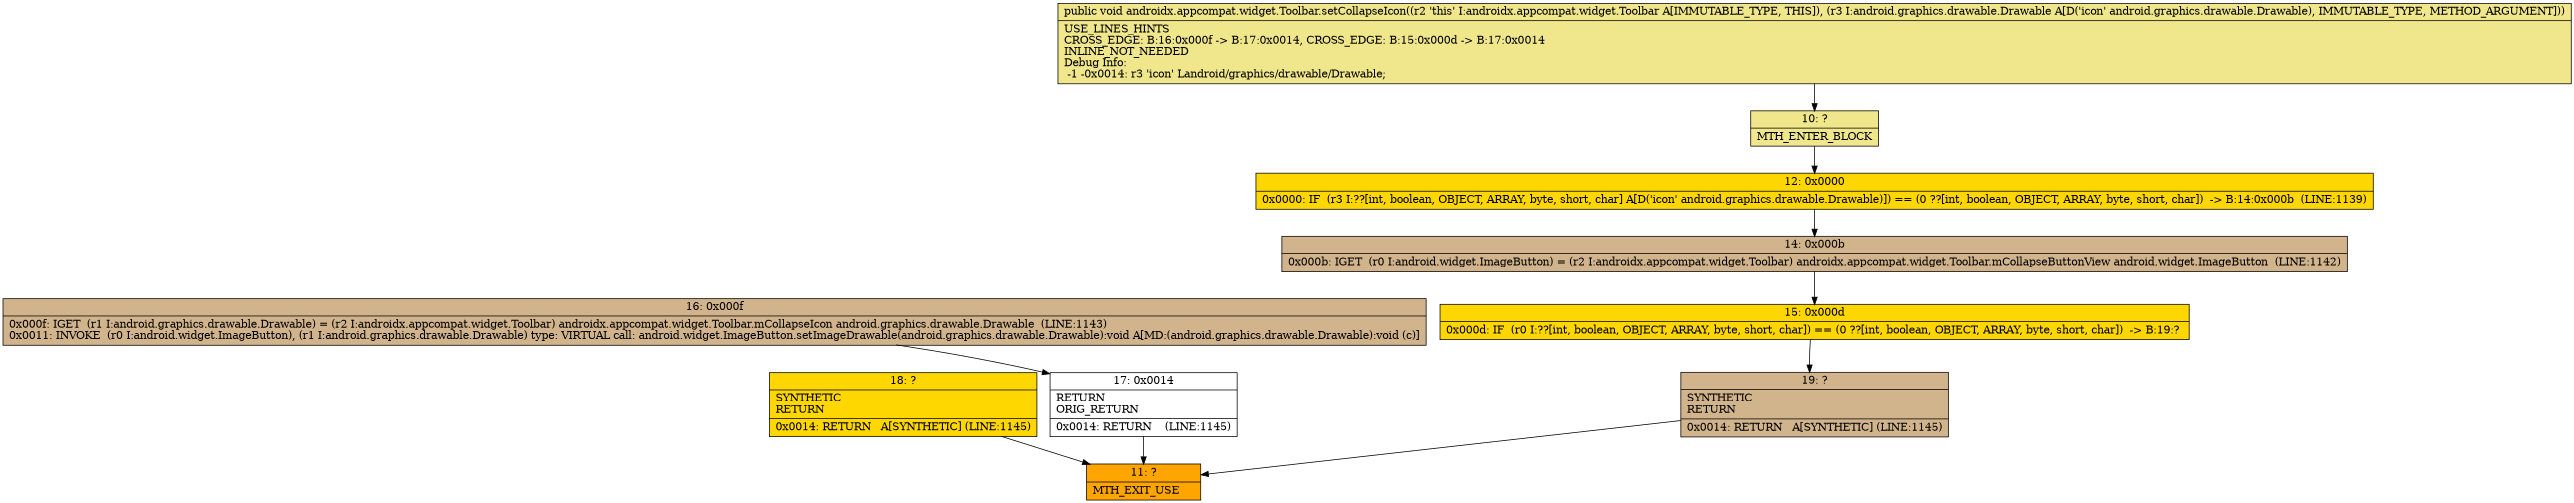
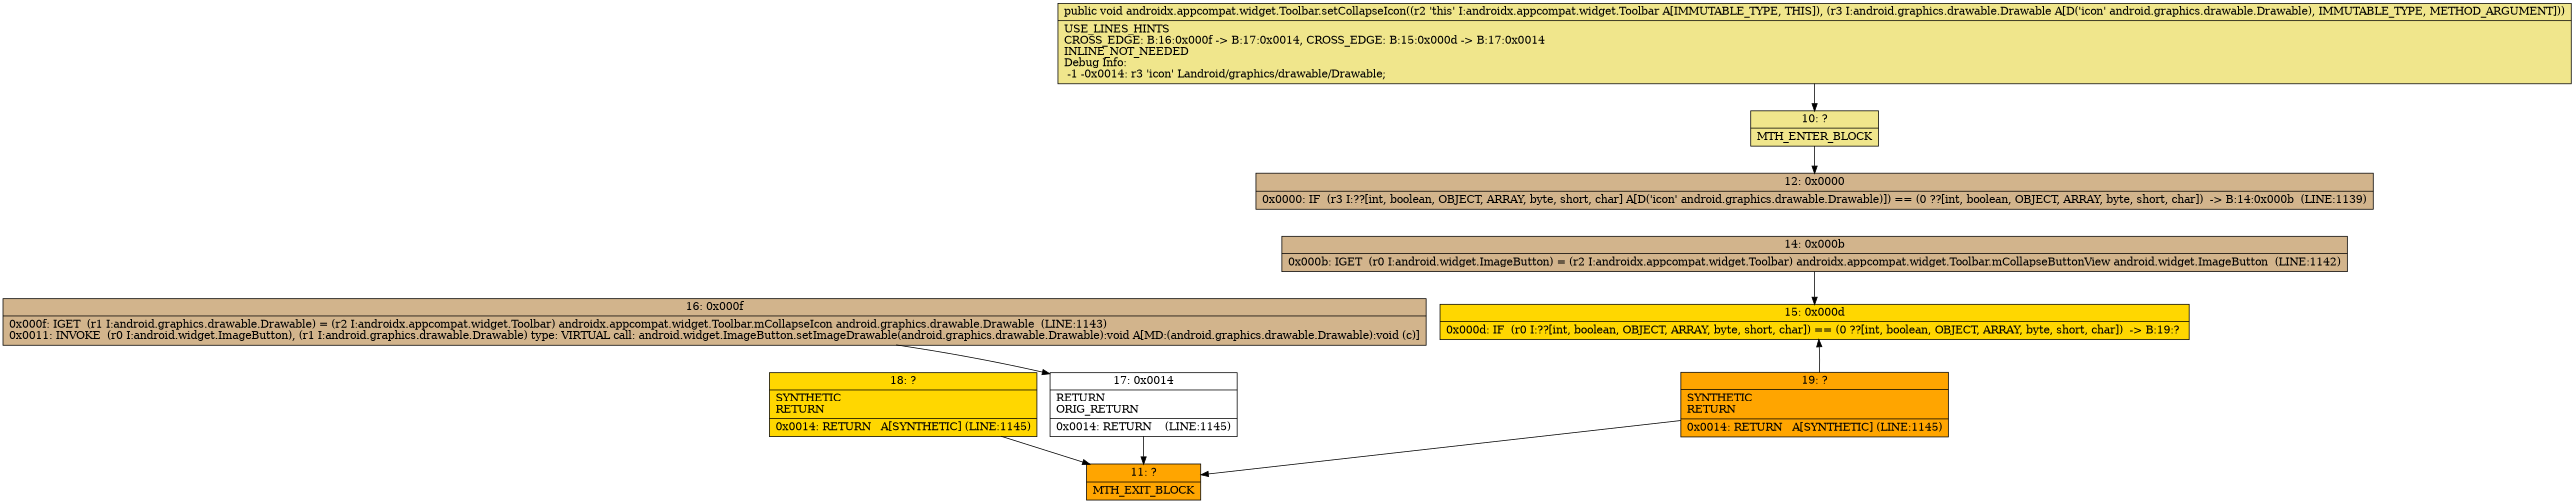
(1815, 191) -> (1815, 191)
(1815, 219) -> none
(1810, 352) -> (1820, 360)
(1815, 405) -> (1815, 405)
(1136, 491) -> (1144, 491)
